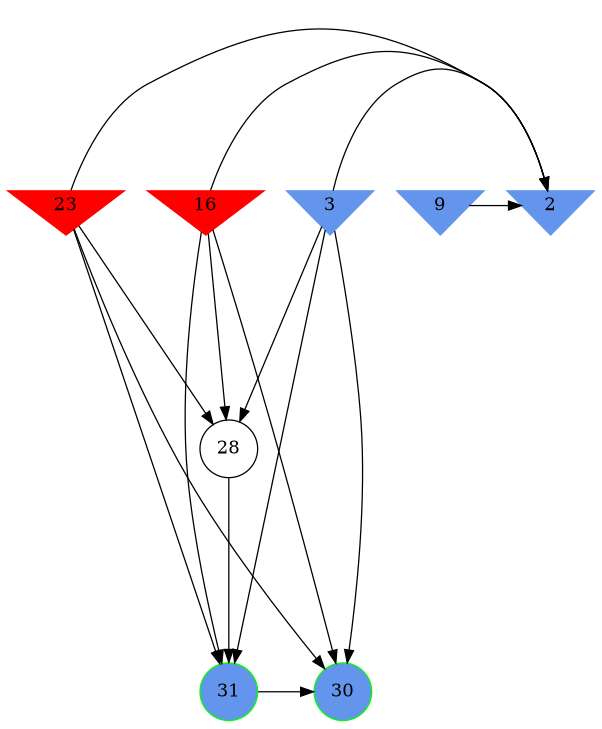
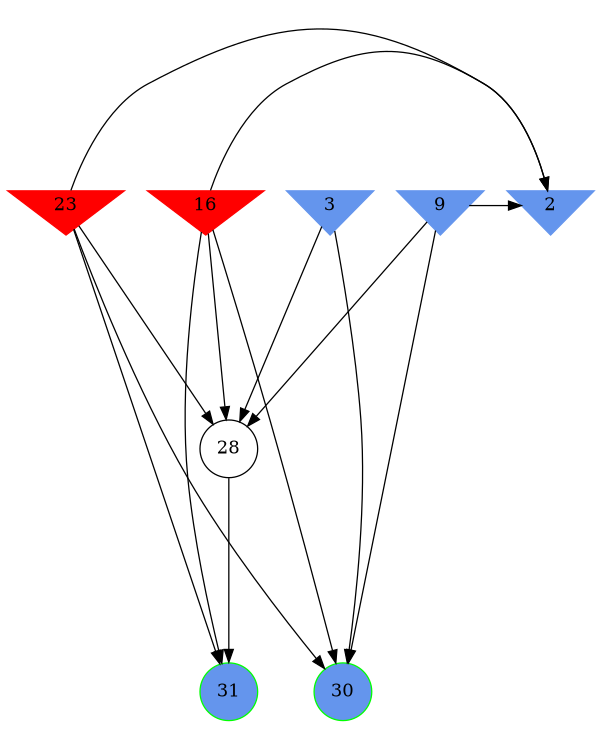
(434, 70) -> none
none -> (337, 324)
(283, 430) -> none
(279, 692) -> (393, 440)
